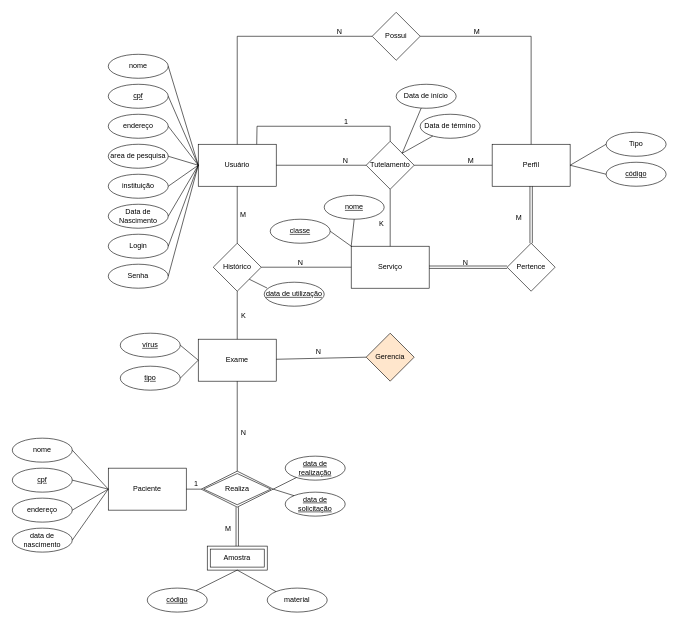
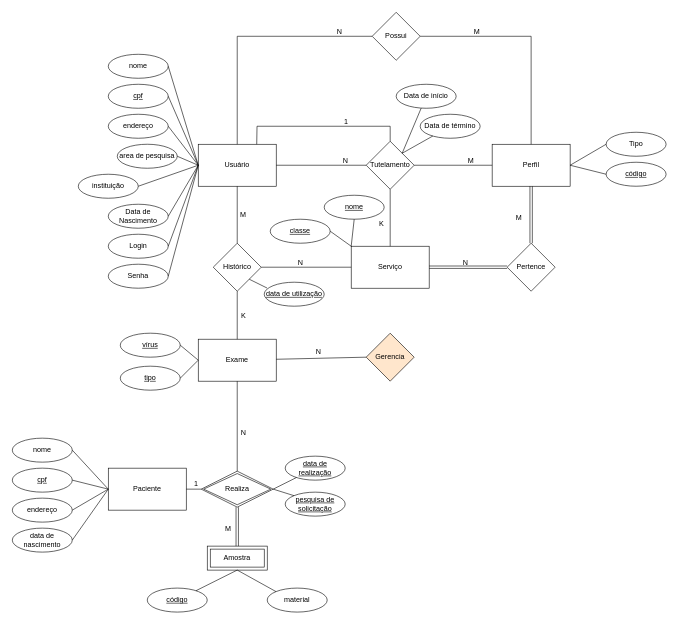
(138, 156) -> (147, 156)
(138, 186) -> (108, 186)
(315, 504) -> (315, 504)
